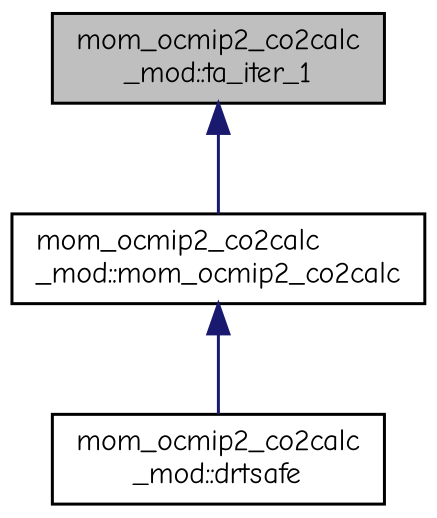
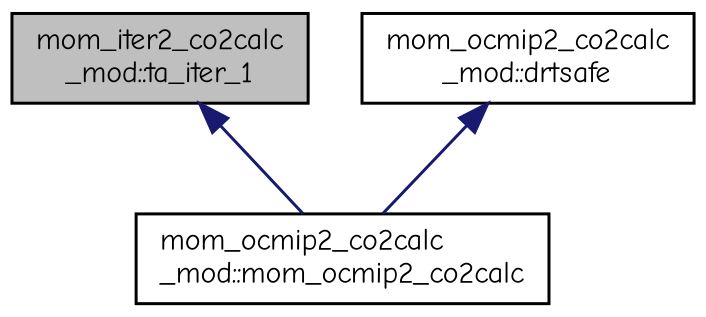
(218, 58) -> (160, 58)
(218, 374) -> (425, 170)
